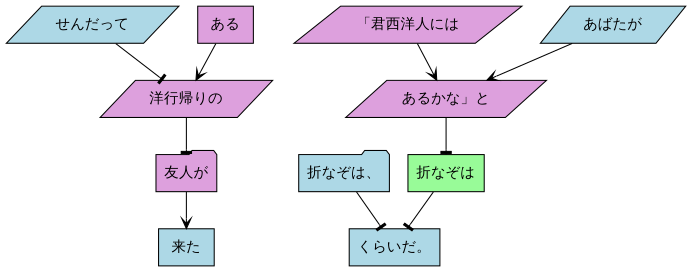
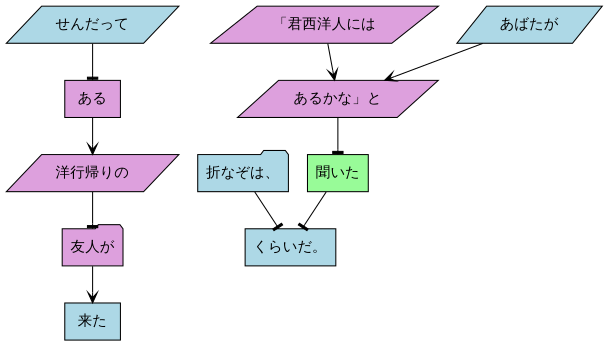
(138, 60) -> (93, 59)
(446, 173) -> (338, 173)
